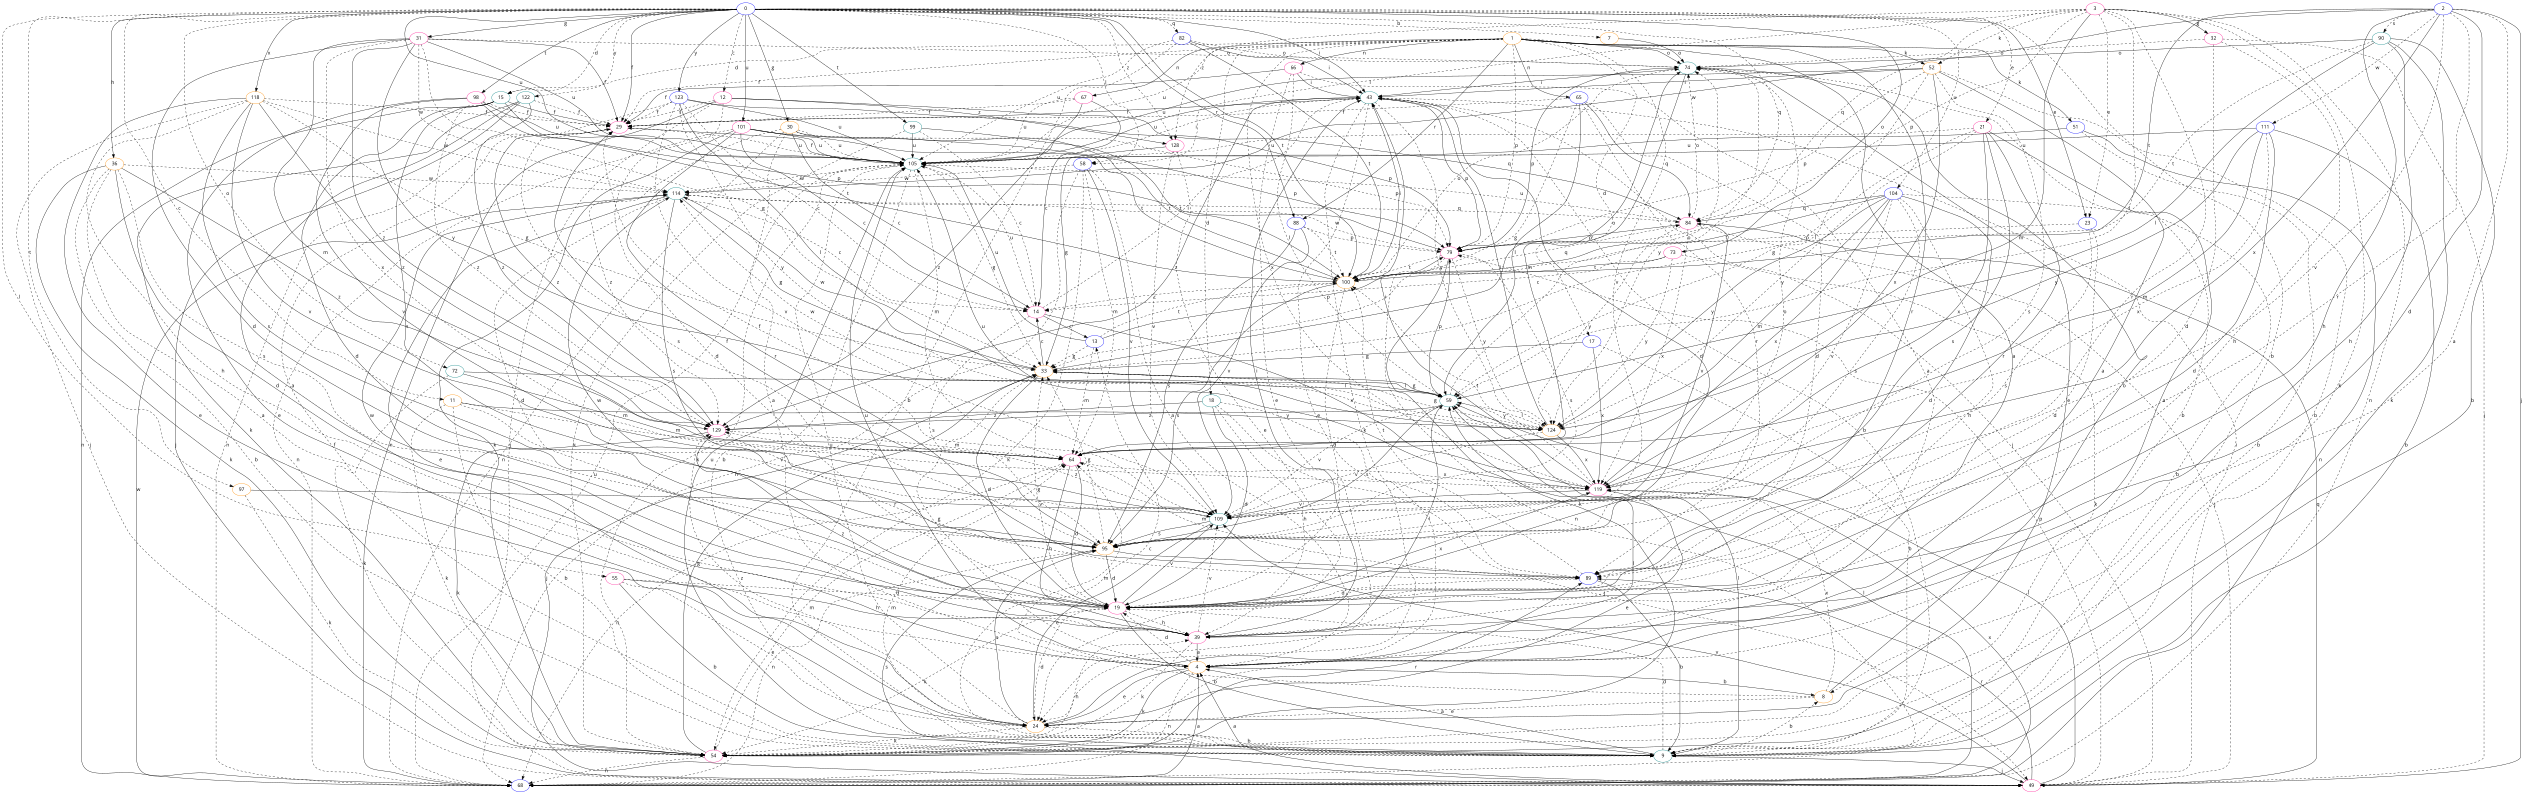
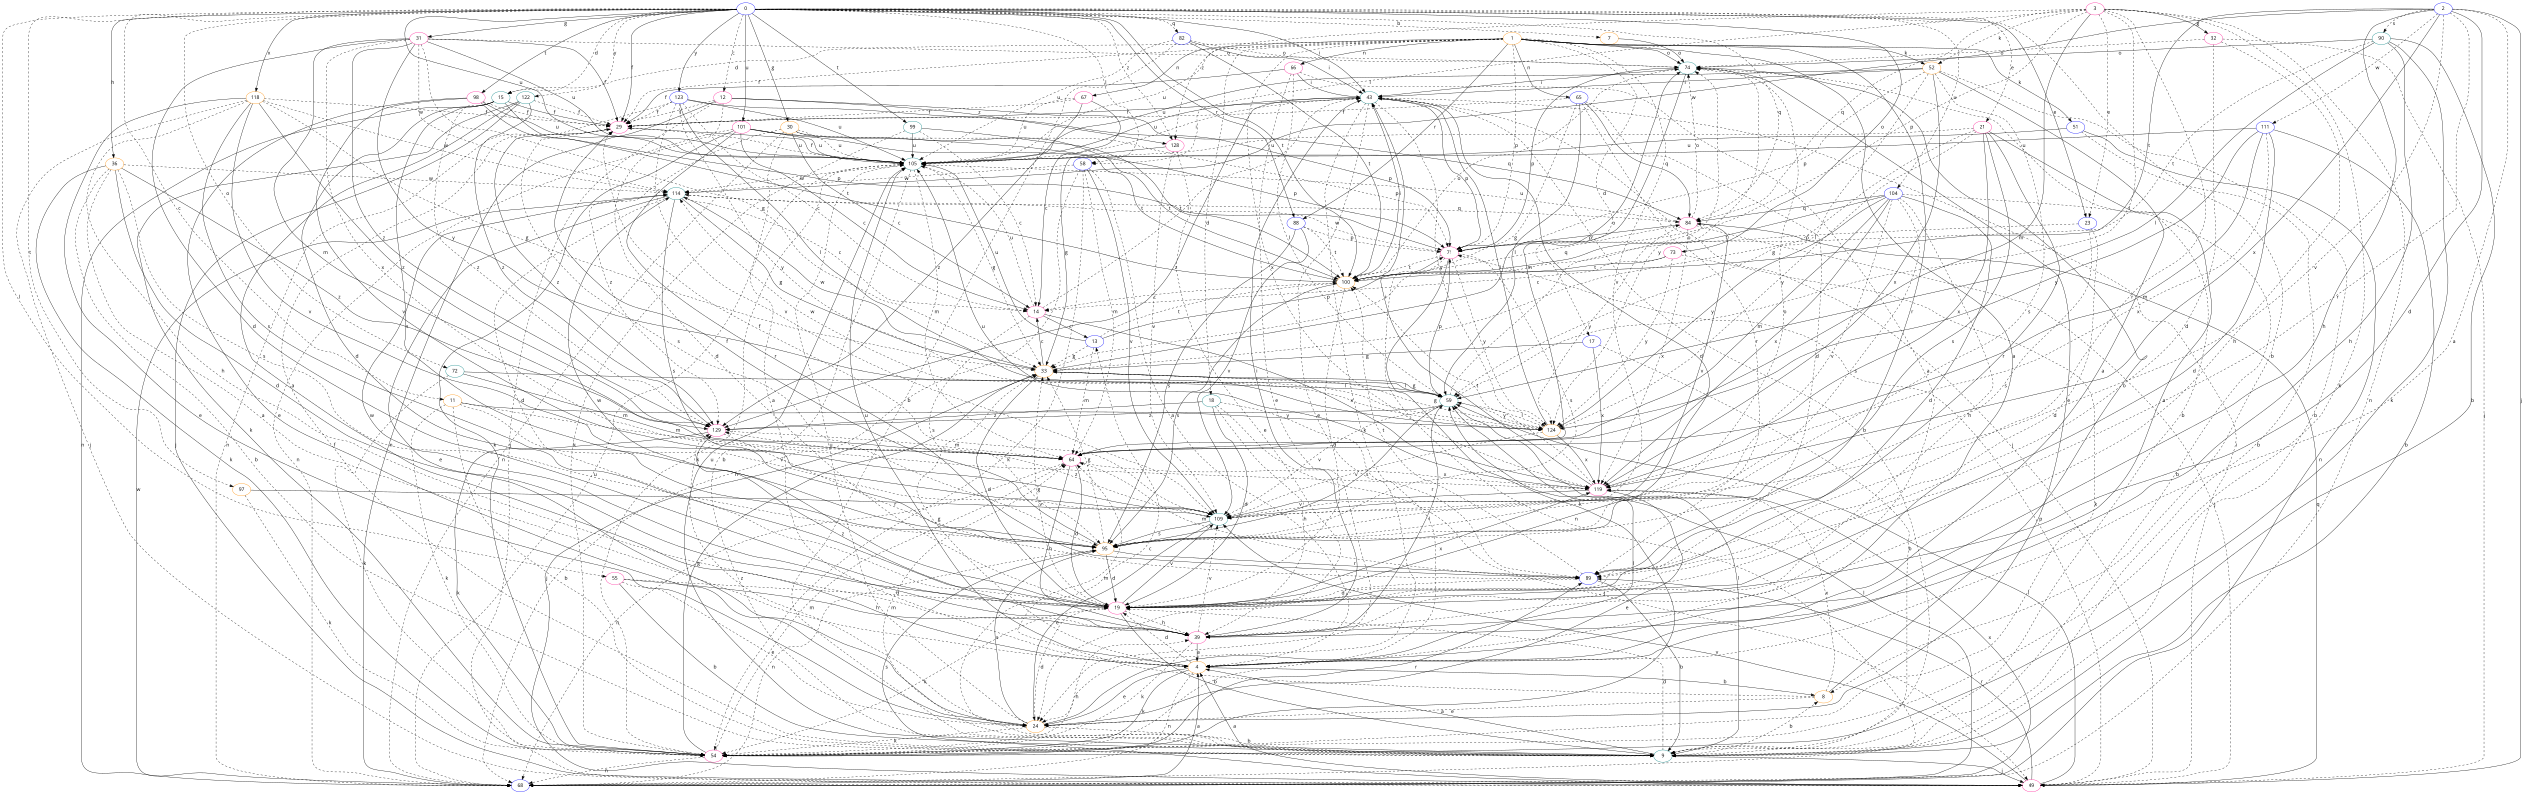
(1450, 253) -> (1450, 253)
